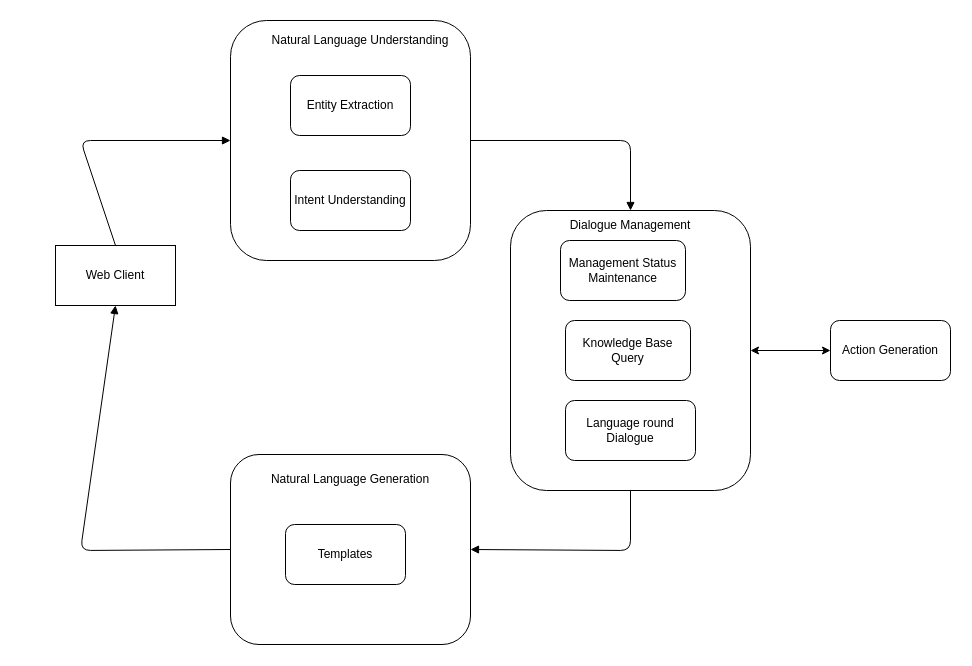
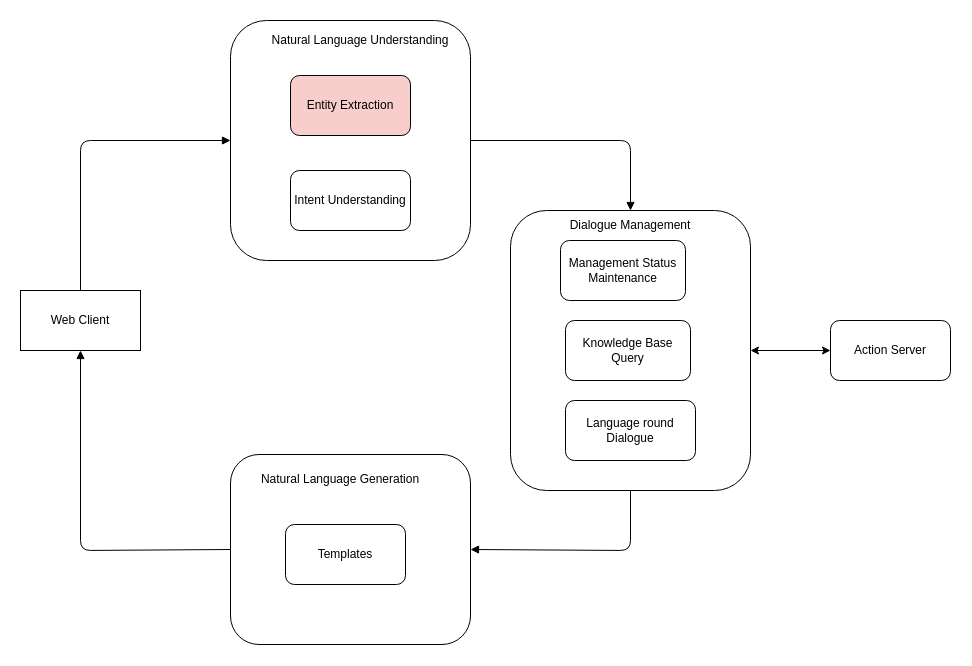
(351, 106) -> (351, 106)
(116, 276) -> (81, 321)
(891, 351) -> (891, 351)
(351, 480) -> (341, 480)
